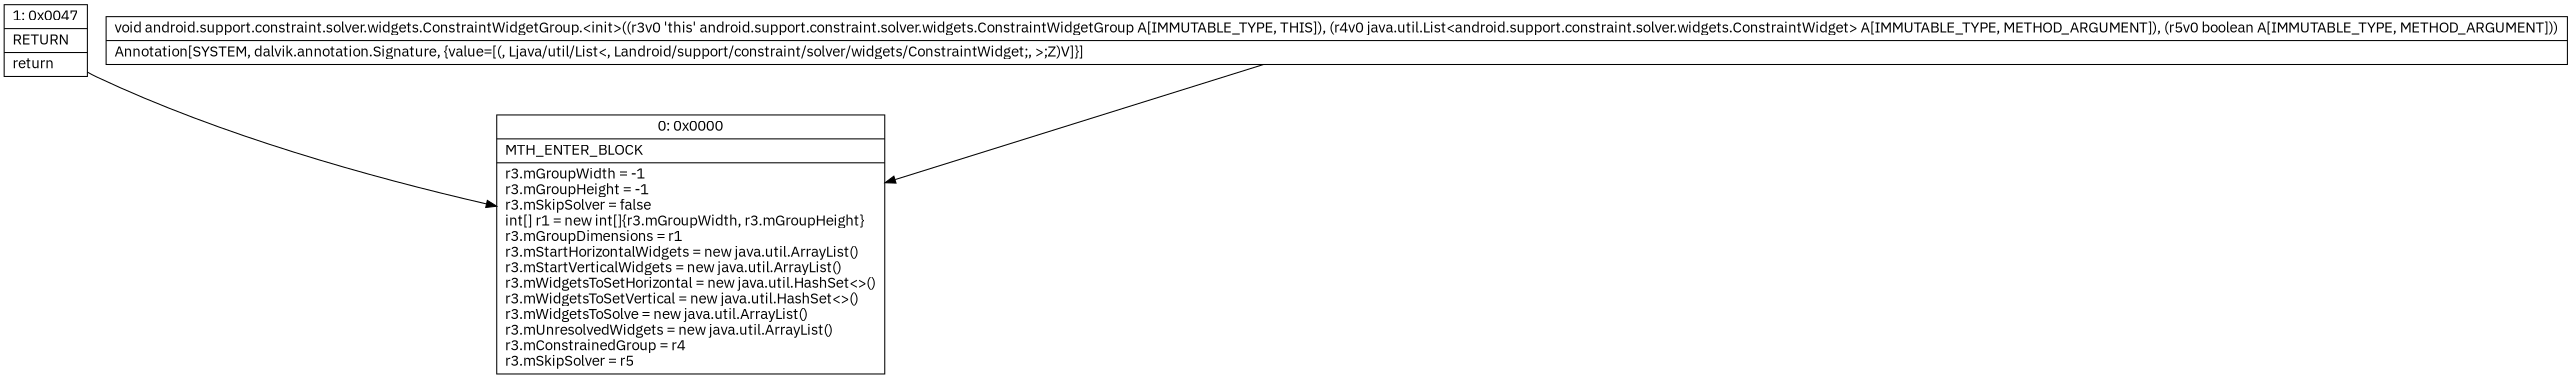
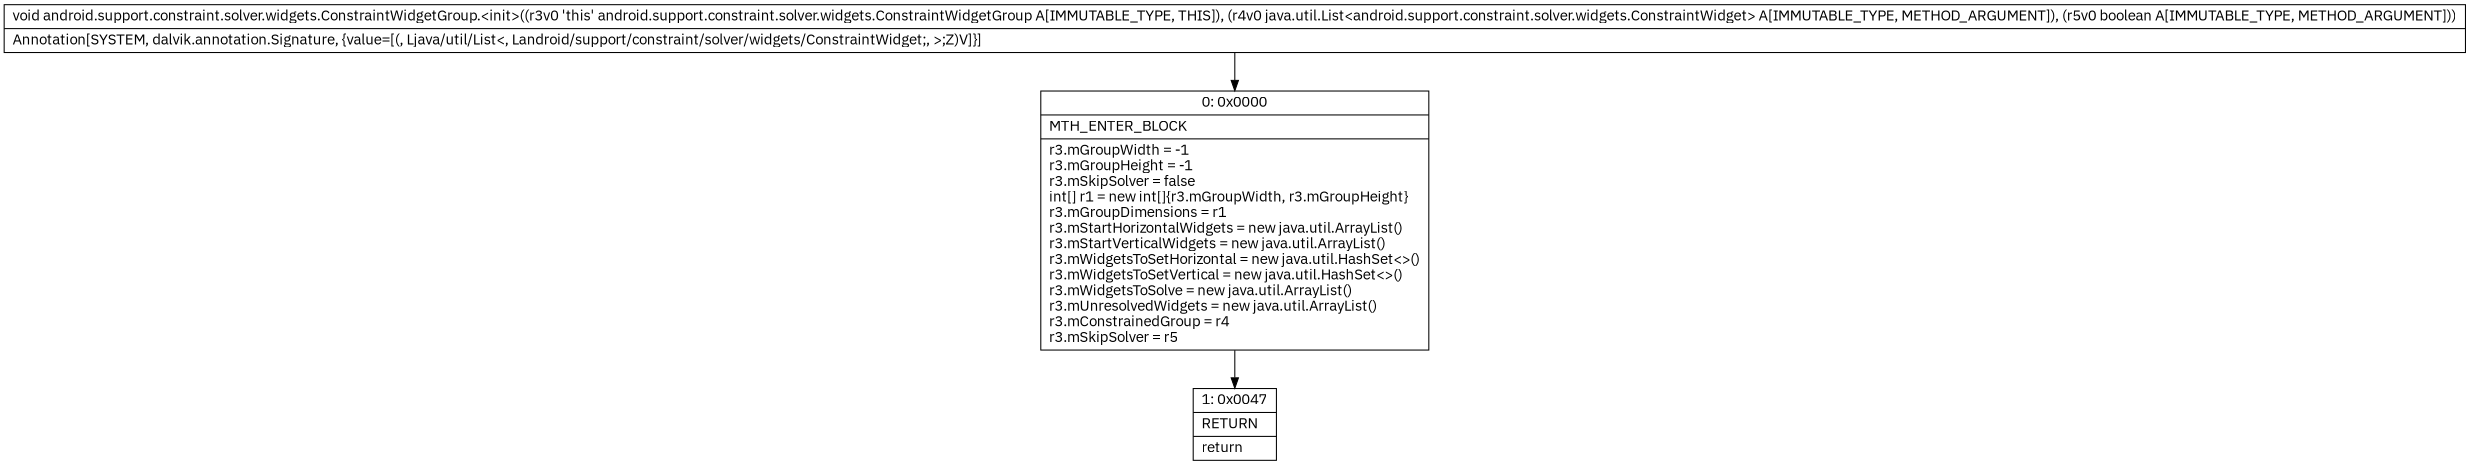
(283, 149) -> (1235, 364)
